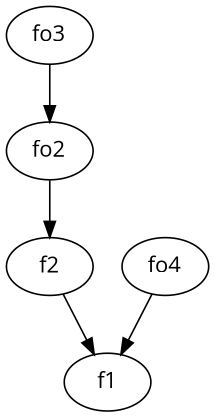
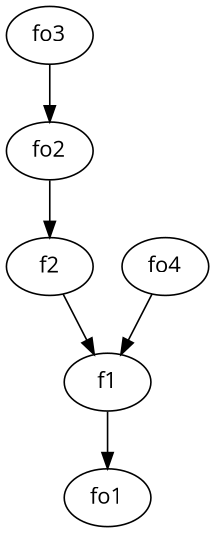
none -> (108, 498)
